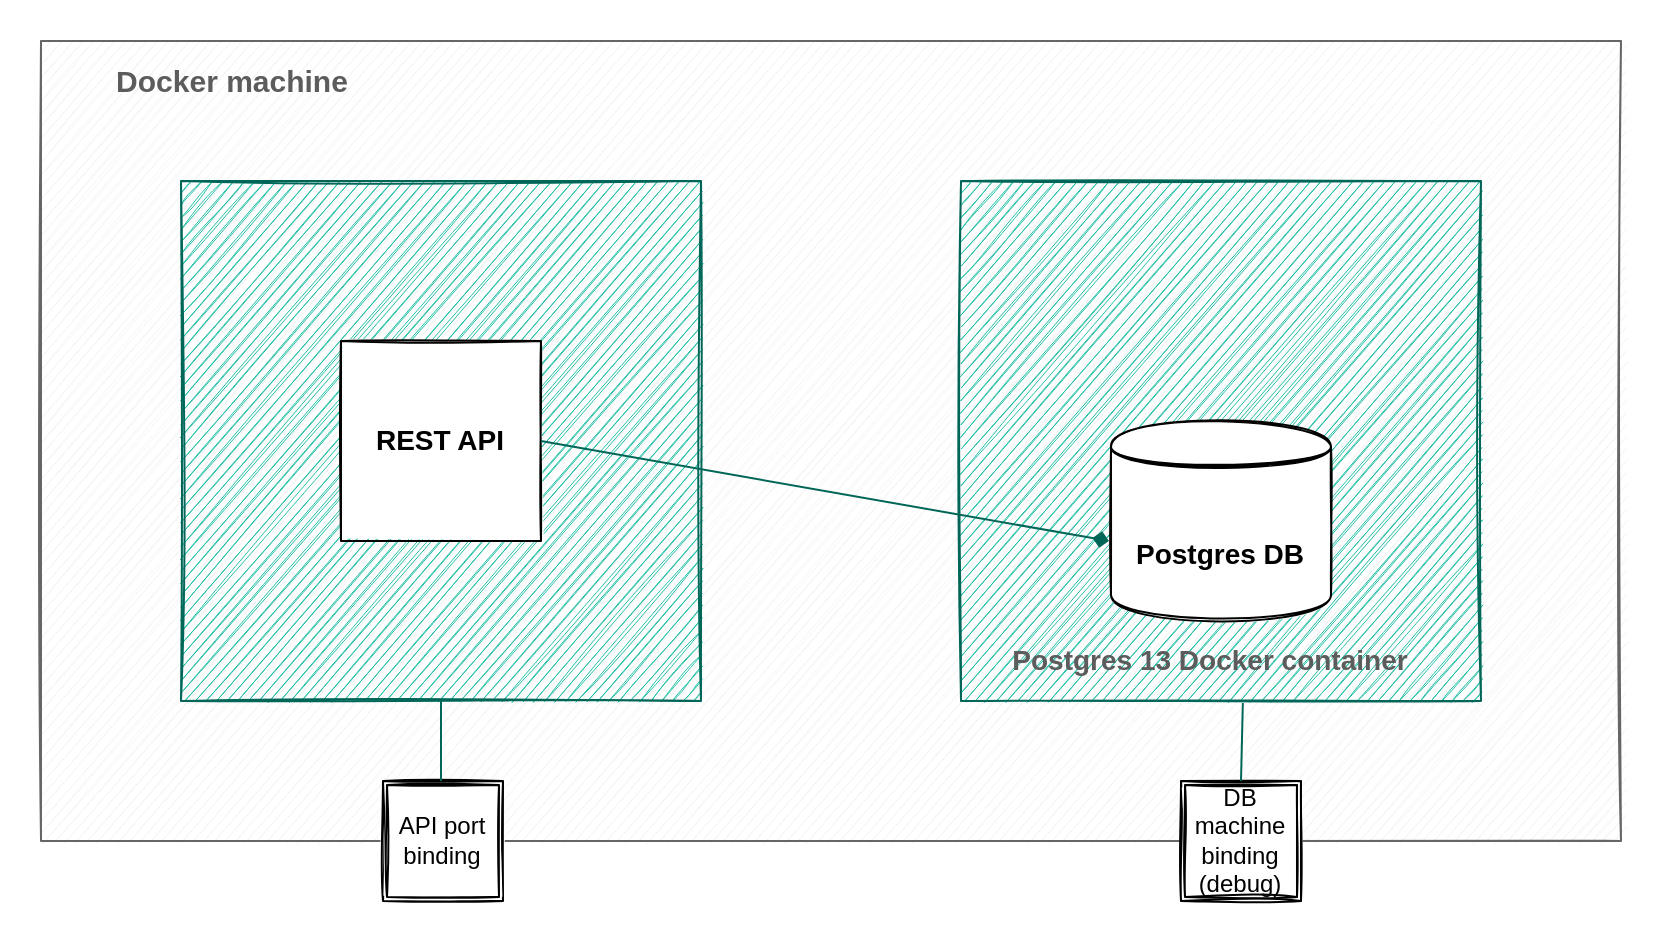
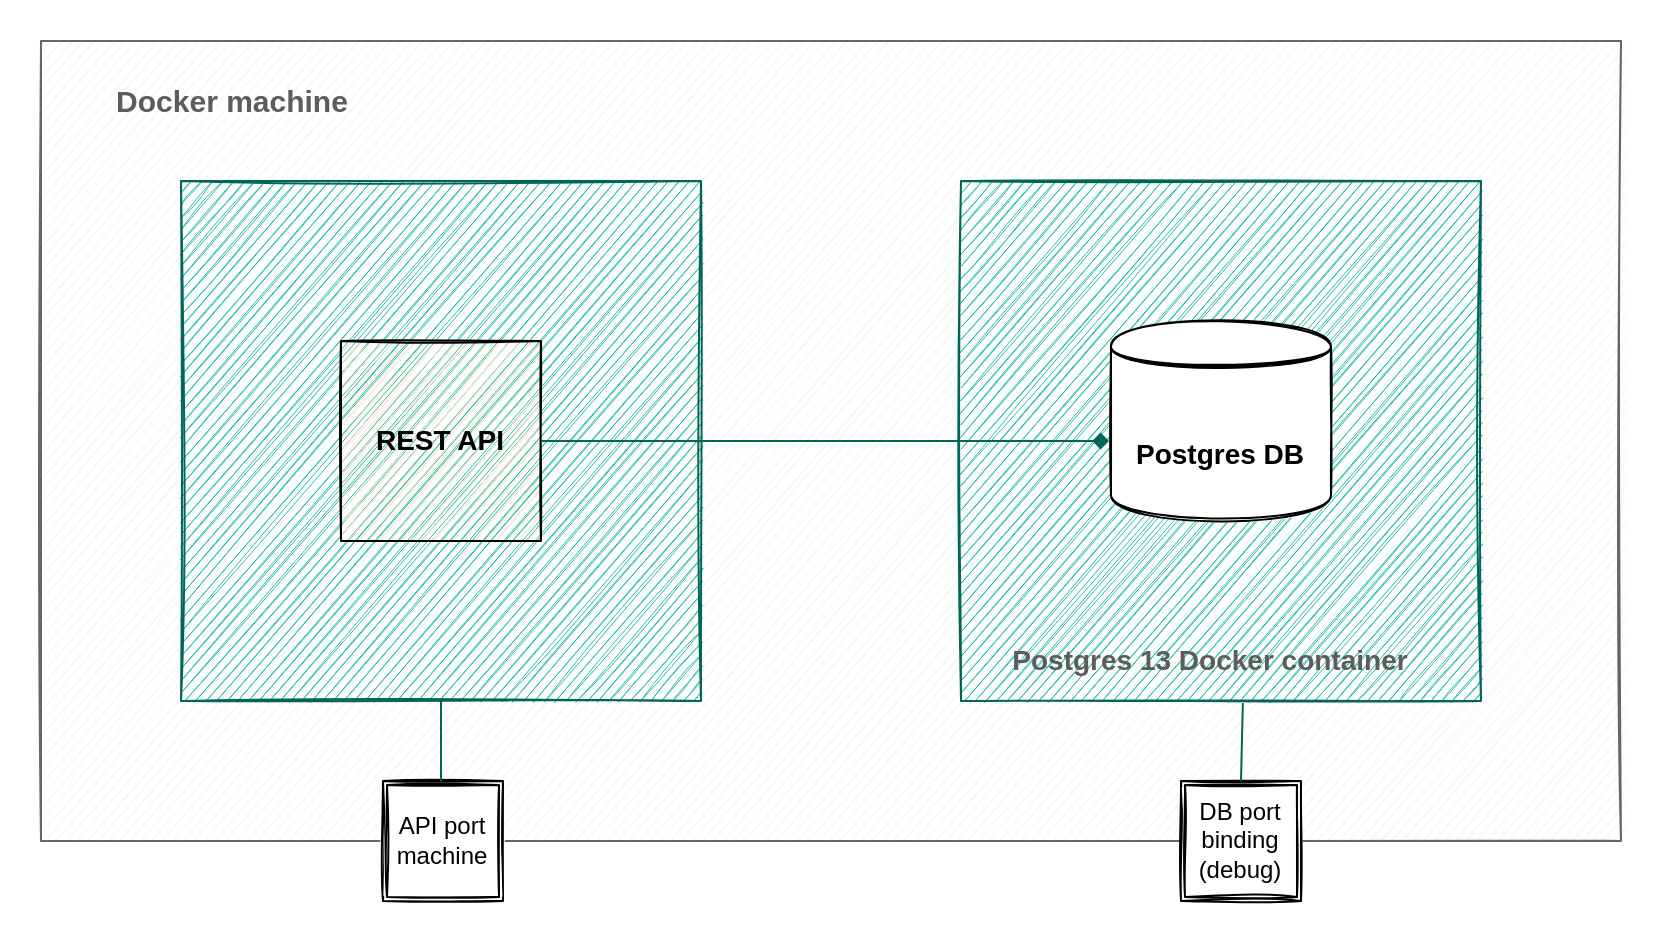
(233, 81) -> (233, 101)
(441, 441) -> (441, 441)
(1221, 521) -> (1221, 421)
(443, 841) -> (443, 841)
(1241, 841) -> (1241, 841)
